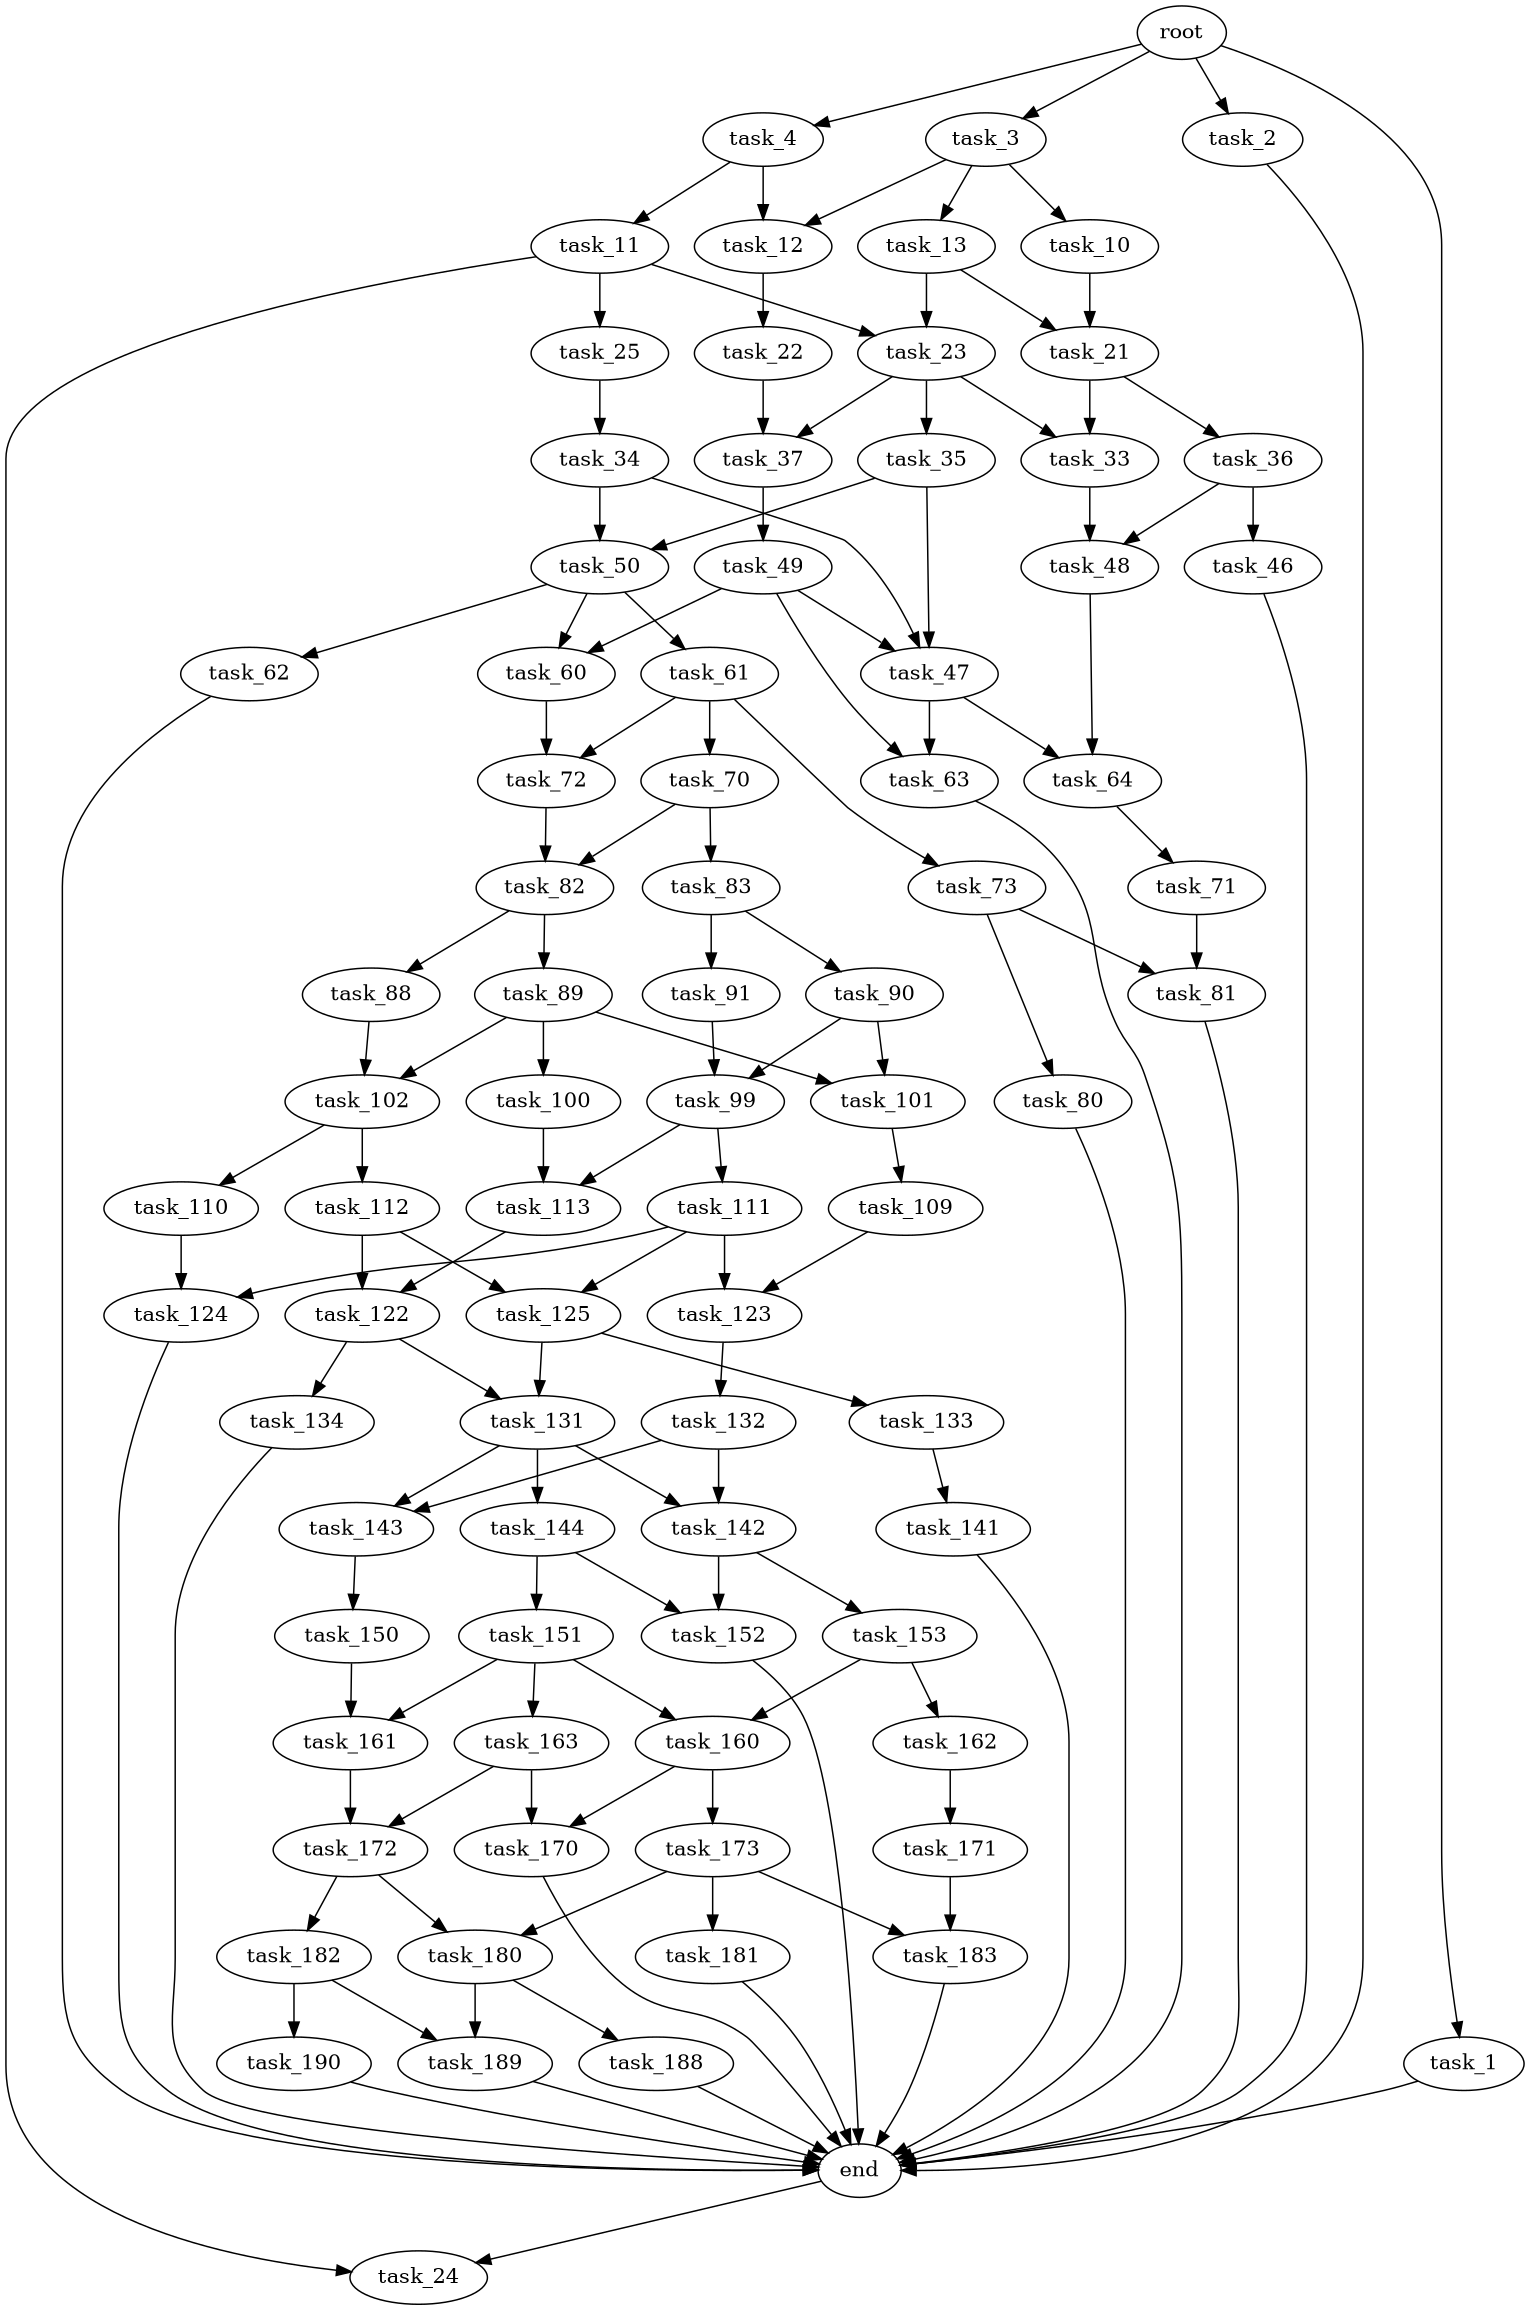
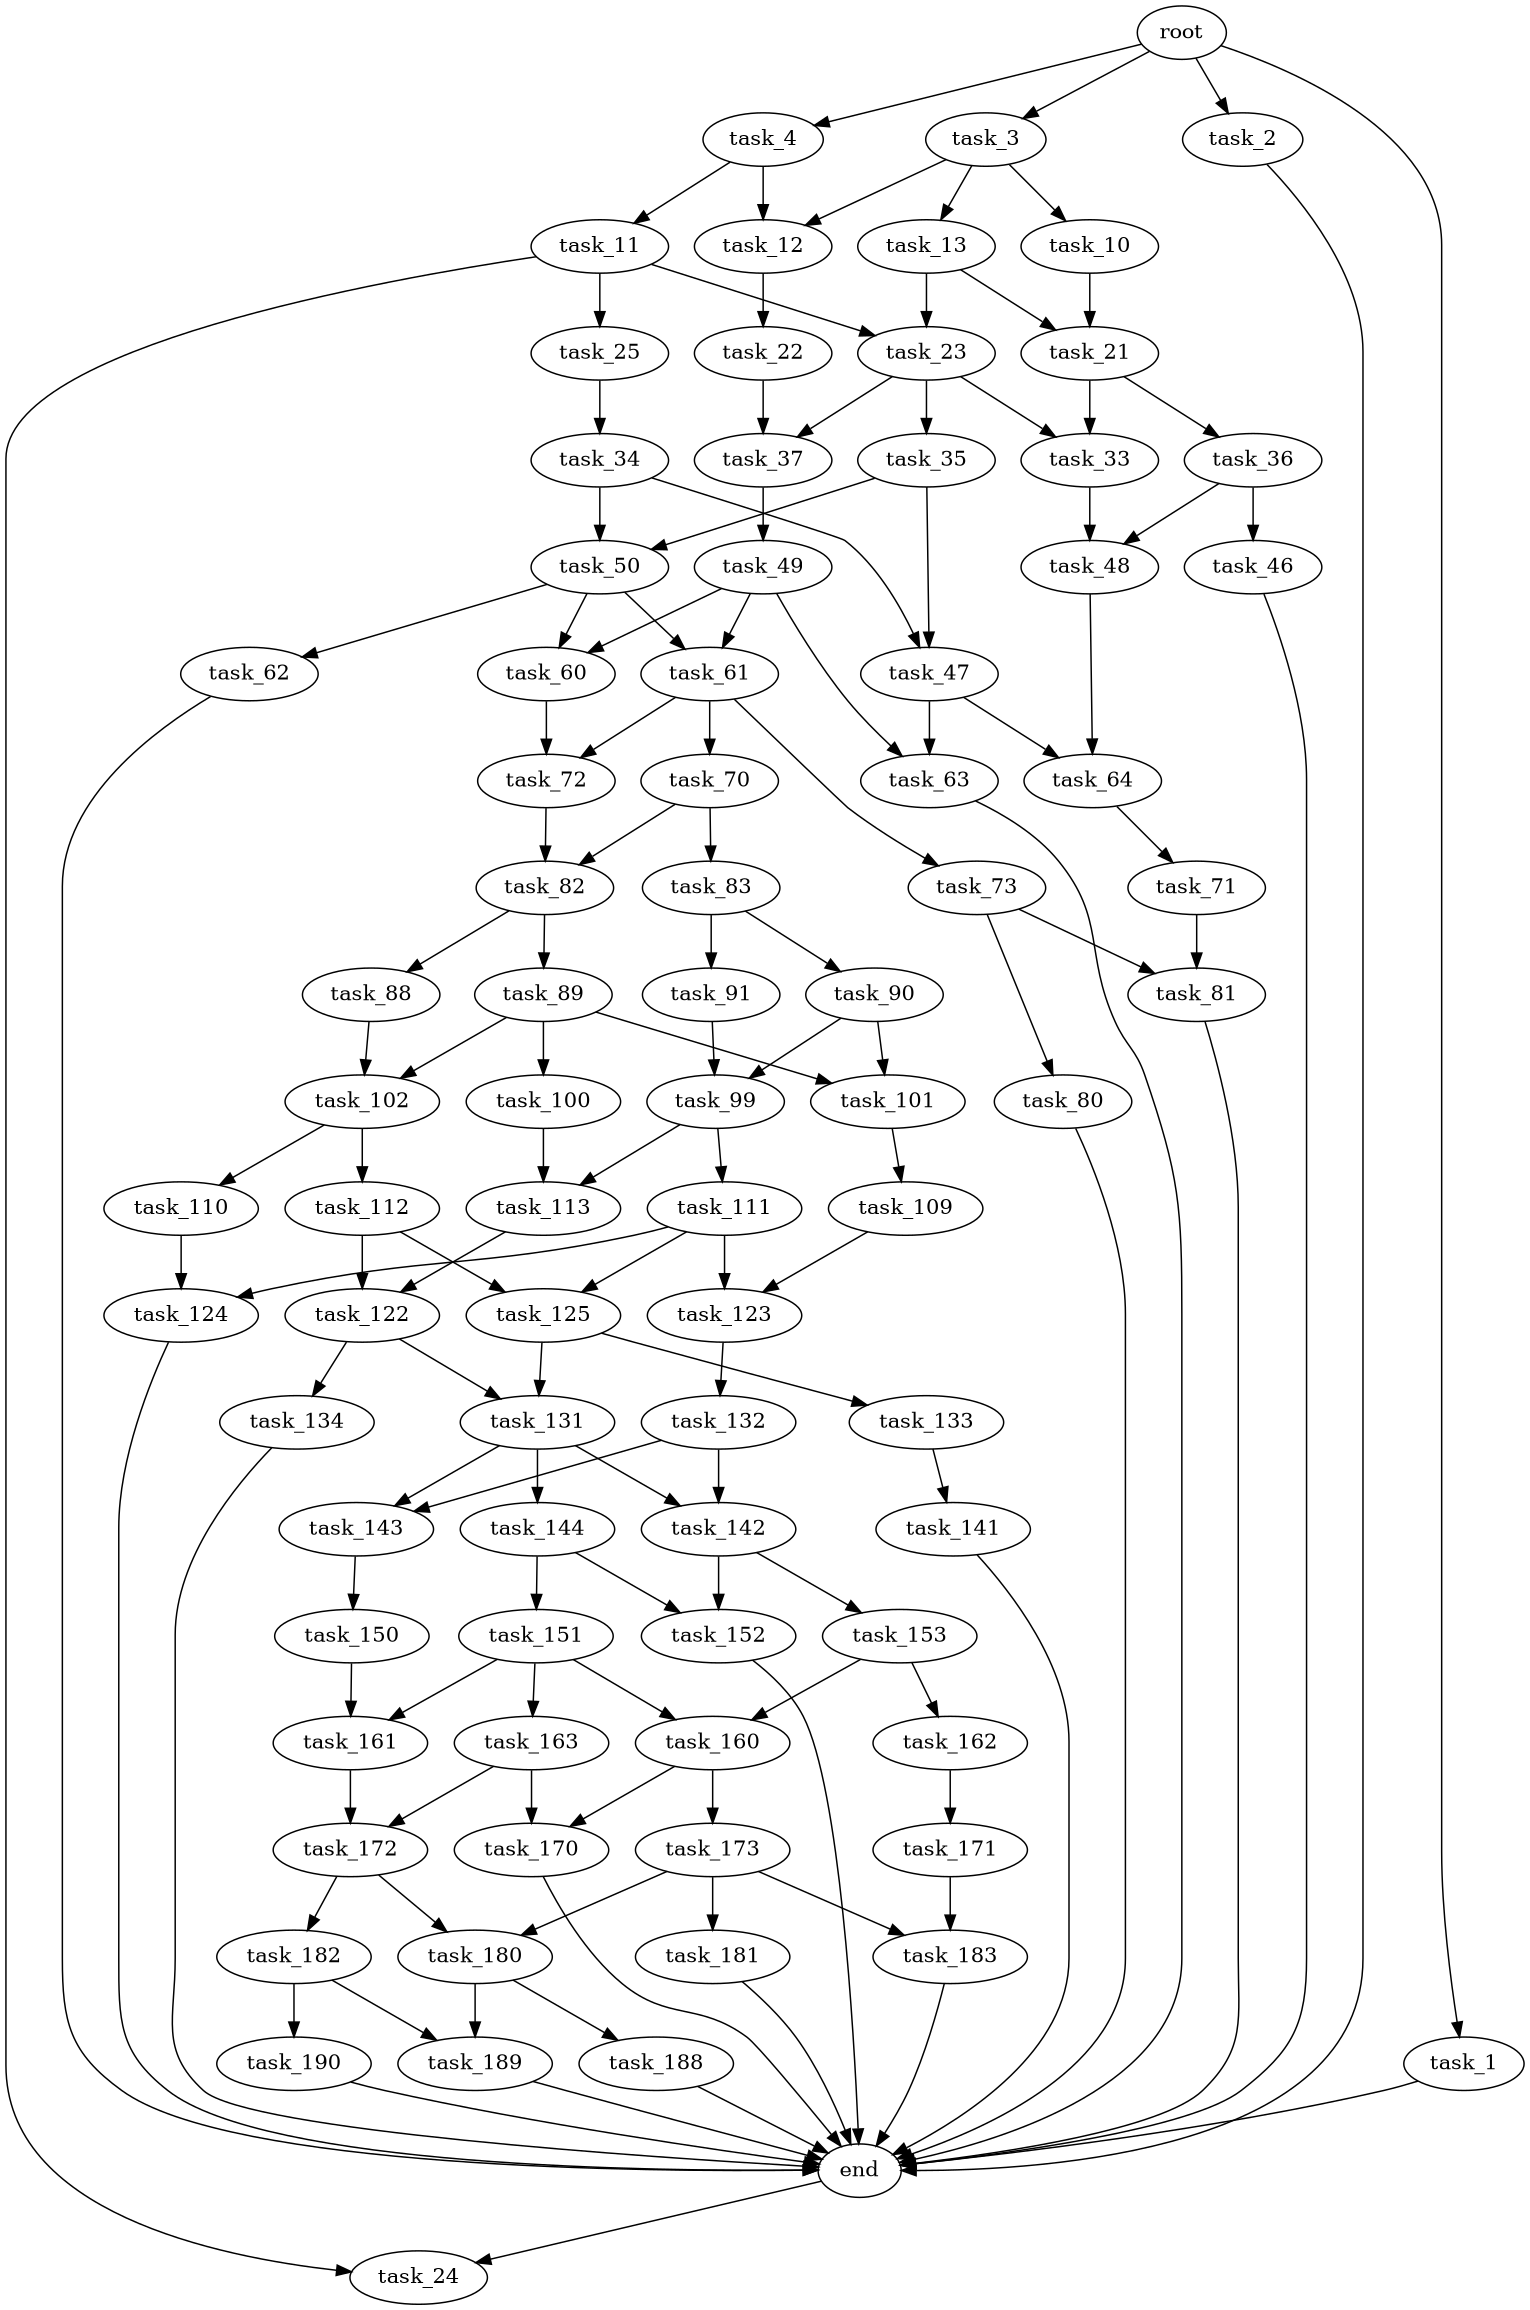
(840, 616) -> (740, 614)
